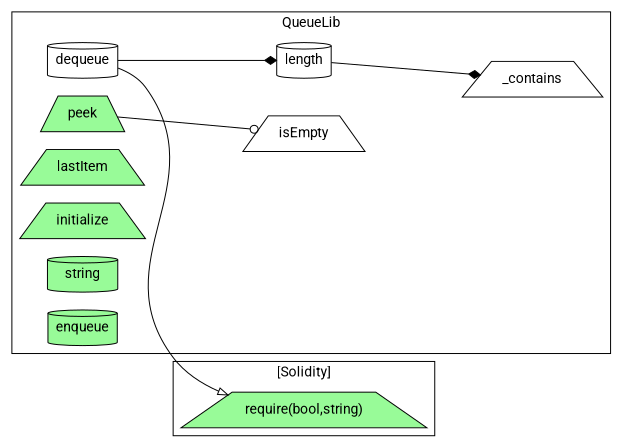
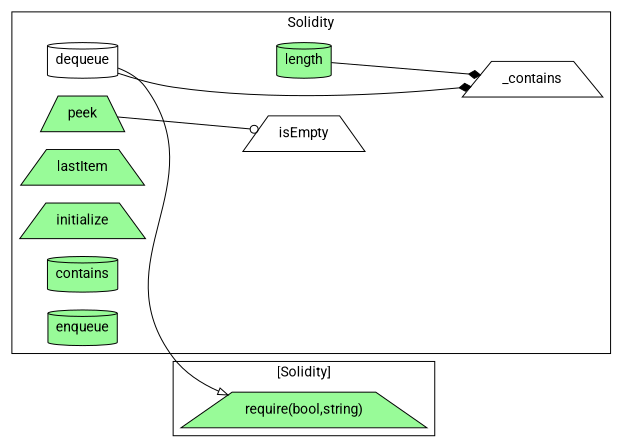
(311, 23) -> (311, 23)
(191, 60) -> (287, 96)
(304, 60) -> (304, 60)
(83, 274) -> (83, 274)
